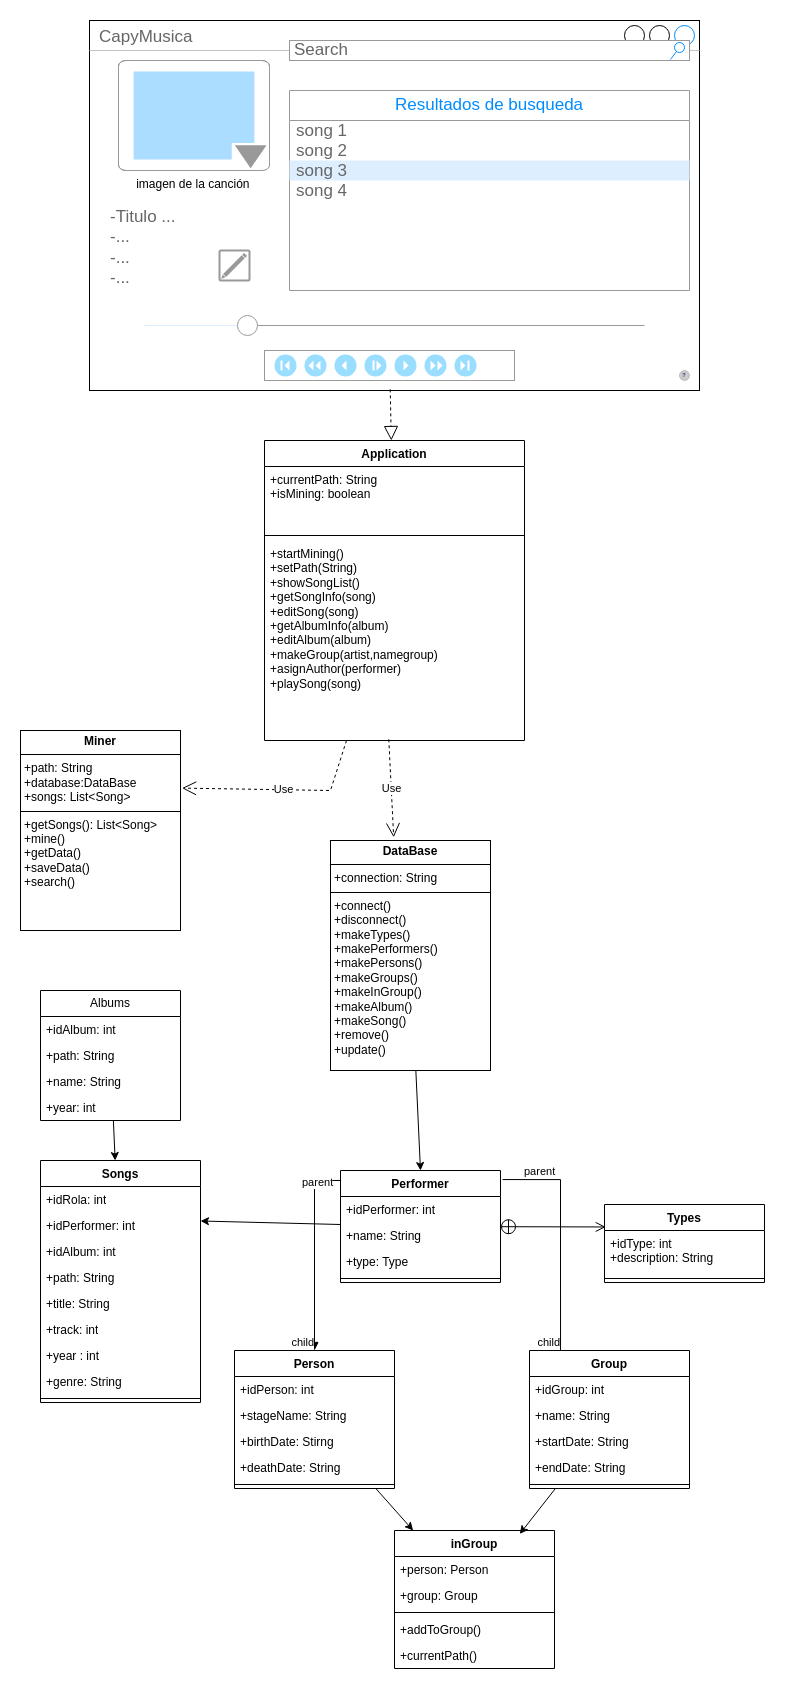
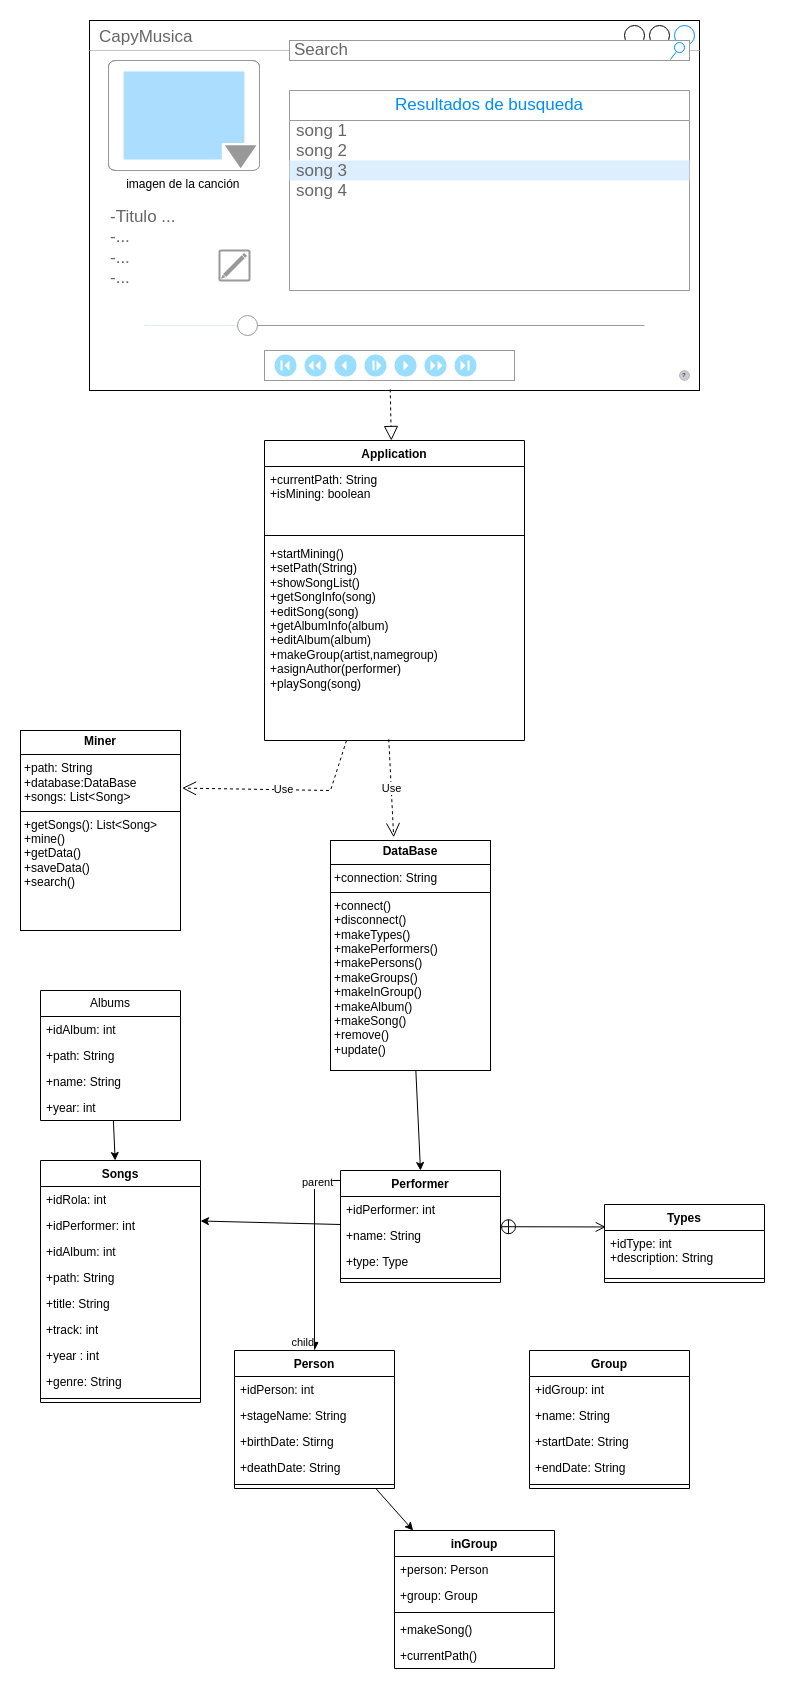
(194, 116) -> (184, 116)
(561, 1236) -> none
(539, 1509) -> none
(444, 1631) -> (437, 1631)
